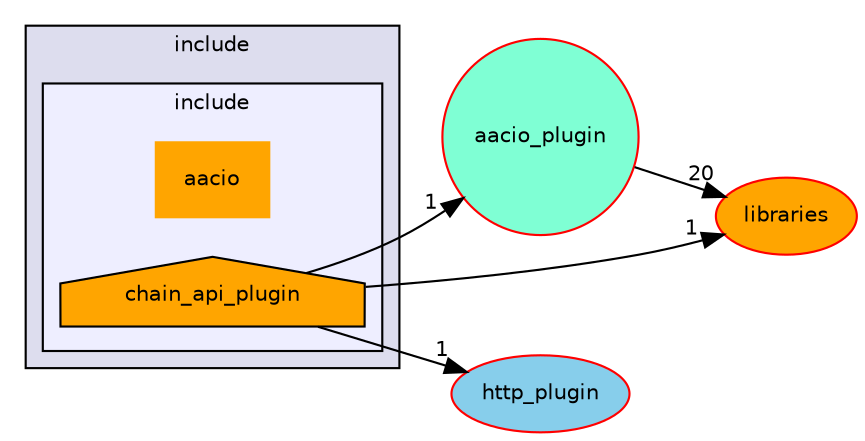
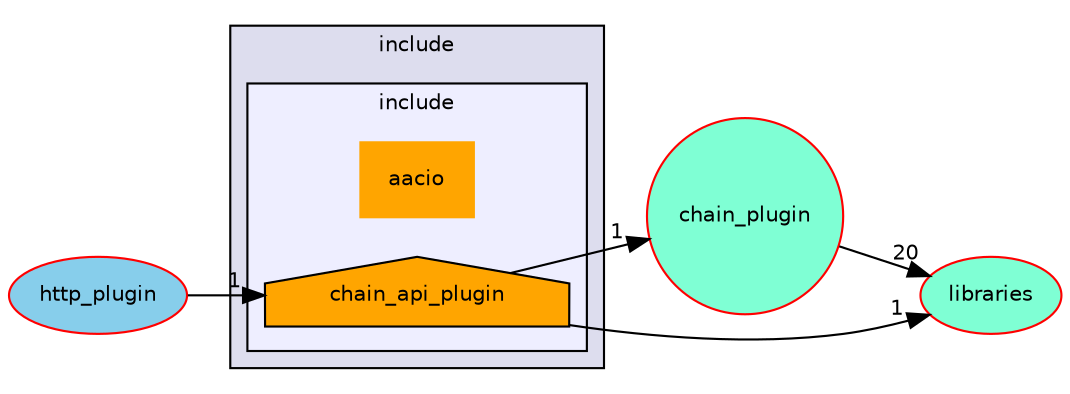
(540, 137) -> (745, 216)
(786, 216) -> (991, 295)
(353, 337) -> (215, 295)
